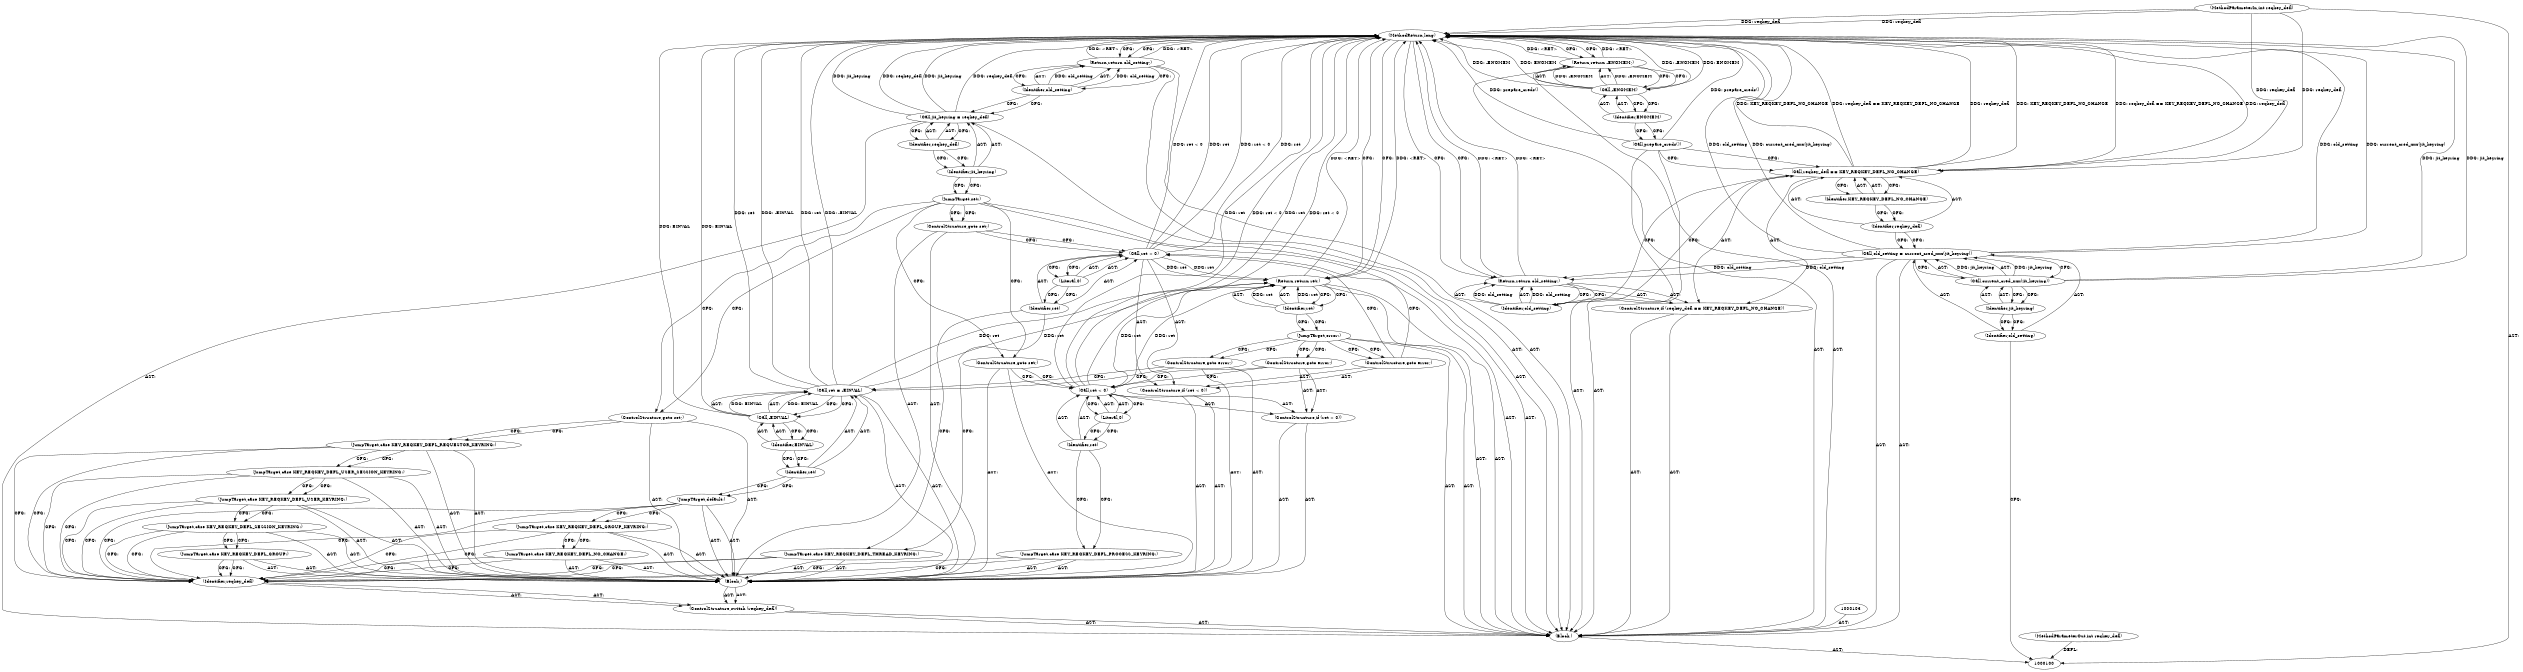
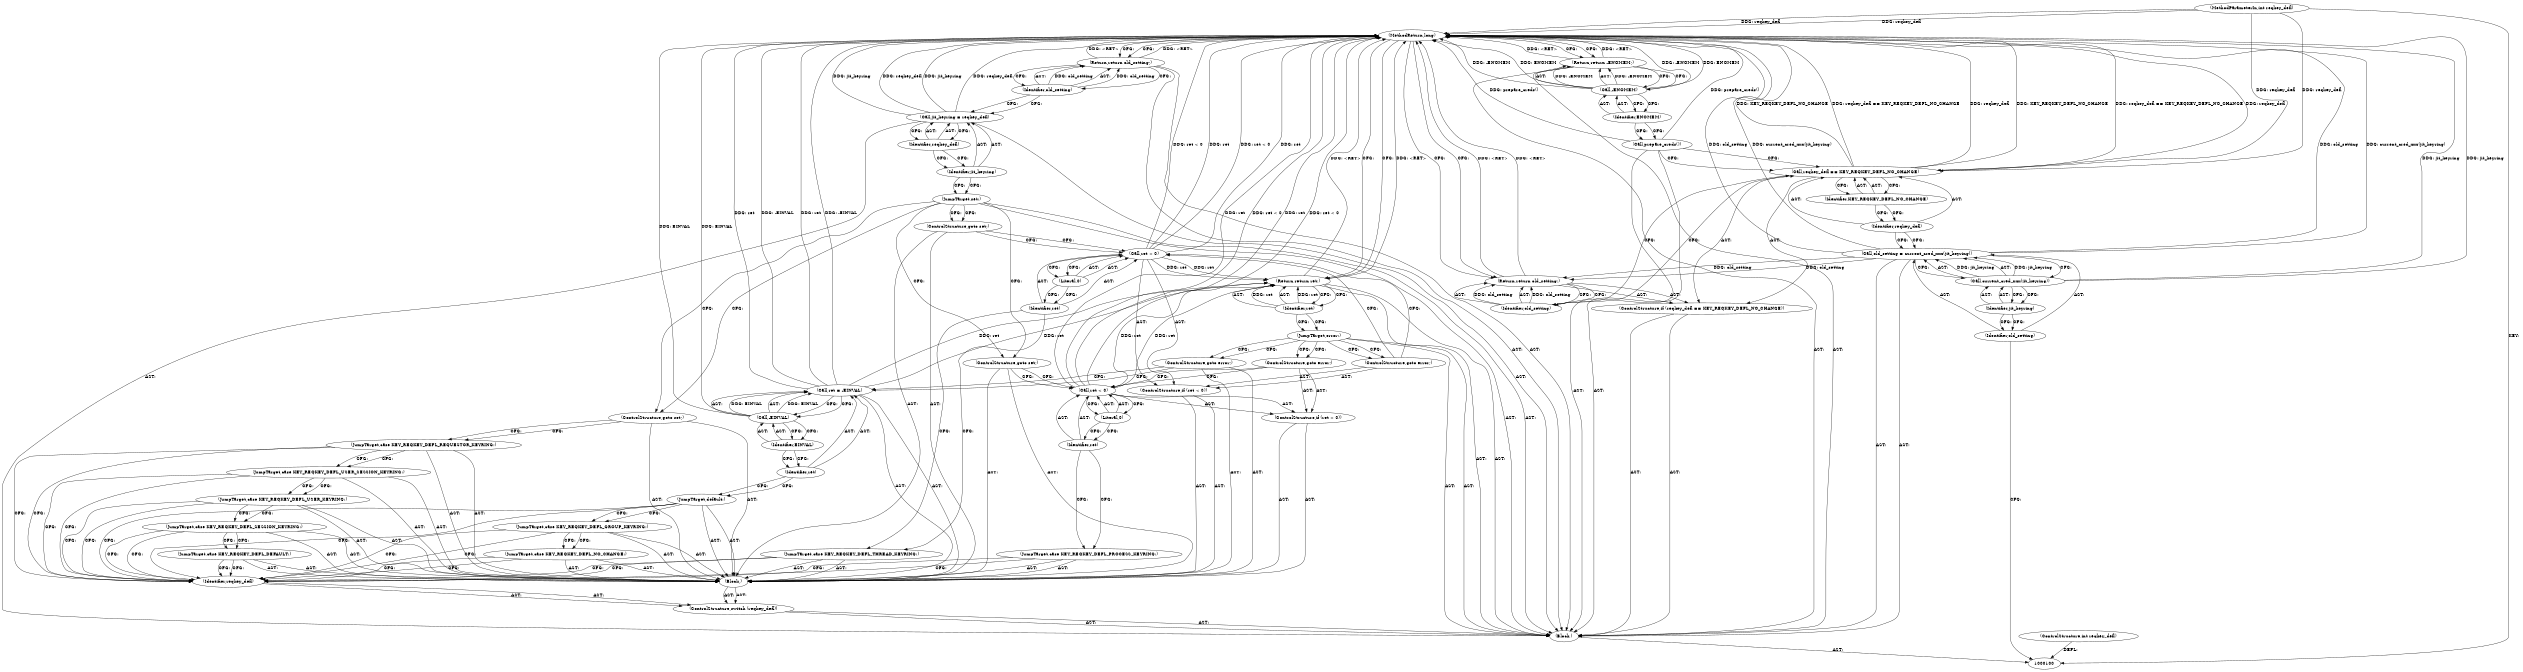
(2515, 336) -> (2515, 336)
(234, 554) -> (234, 554)
(1851, 609) -> none
(2079, 636) -> (2079, 636)
